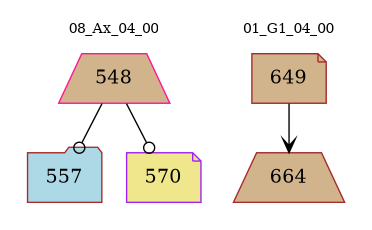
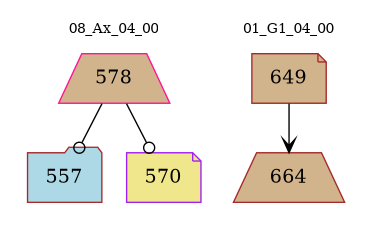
(114, 78) -> (114, 78)
